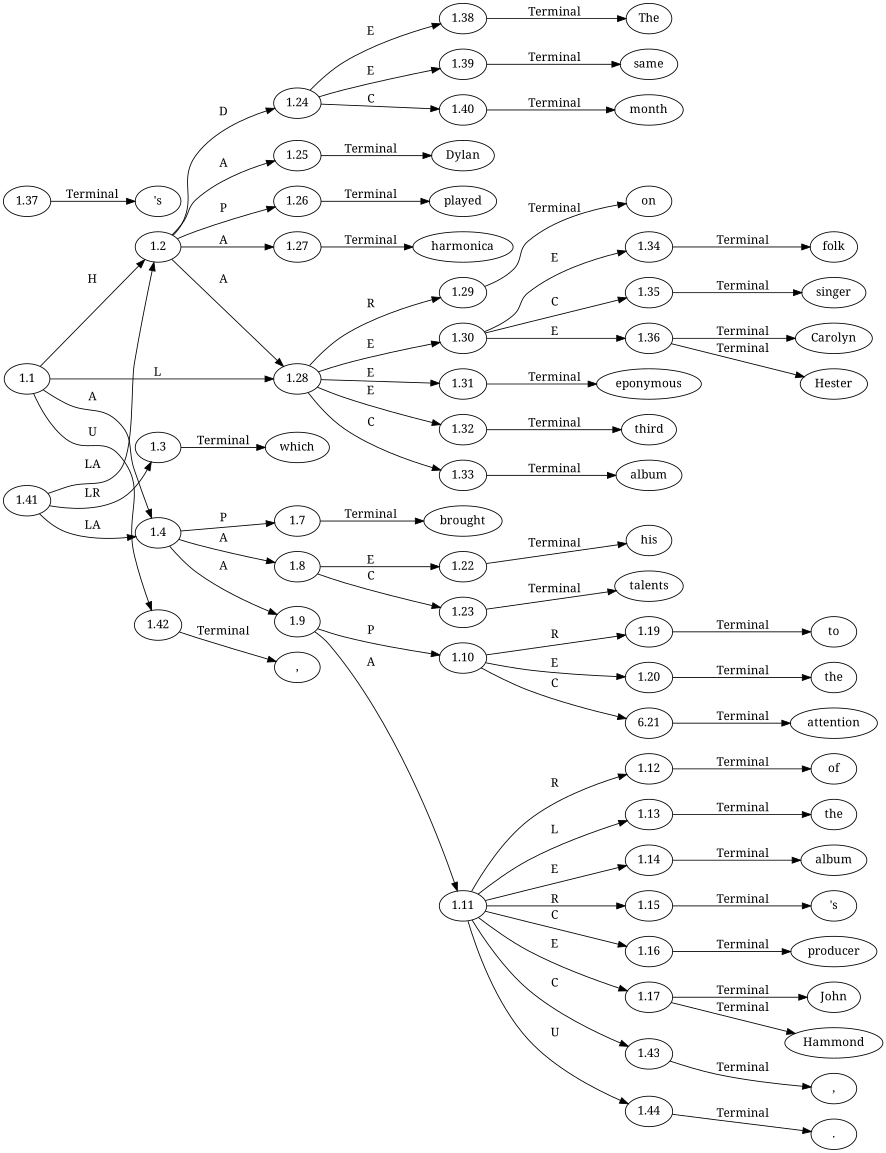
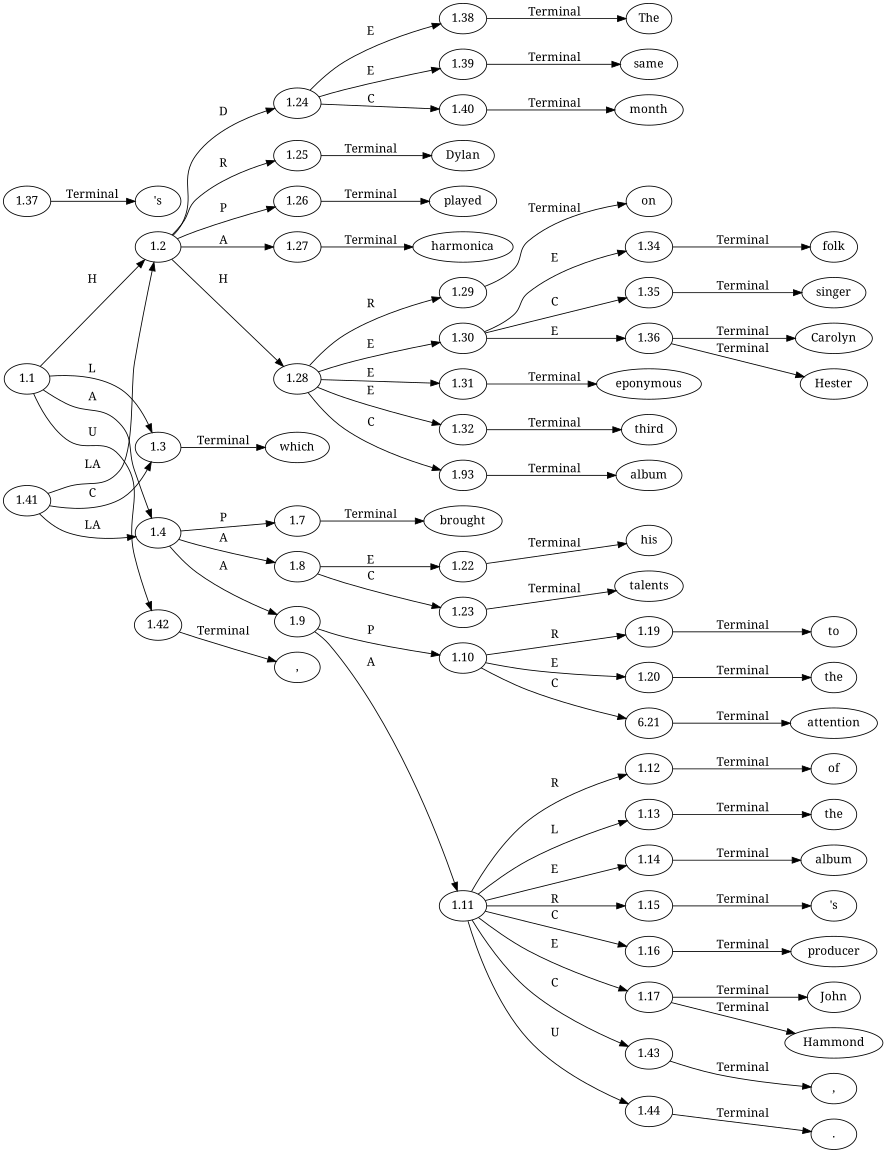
(224, 164) -> (224, 164)
(224, 280) -> (224, 280)
(157, 379) -> (108, 383)
(463, 475) -> (463, 475)
(93, 494) -> (93, 494)
